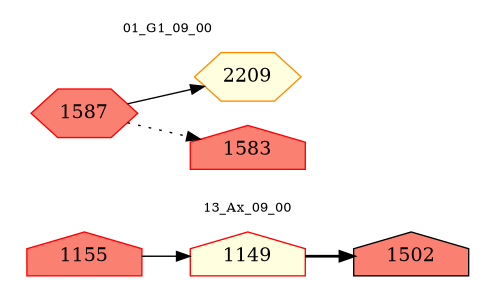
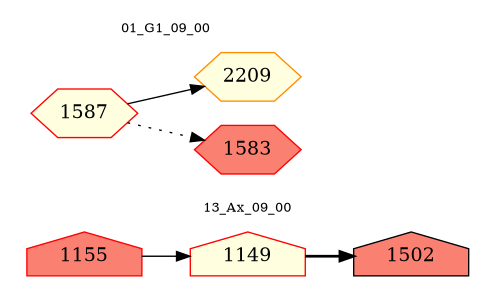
(84, 113) -> (84, 113)
(248, 150) -> (248, 150)
